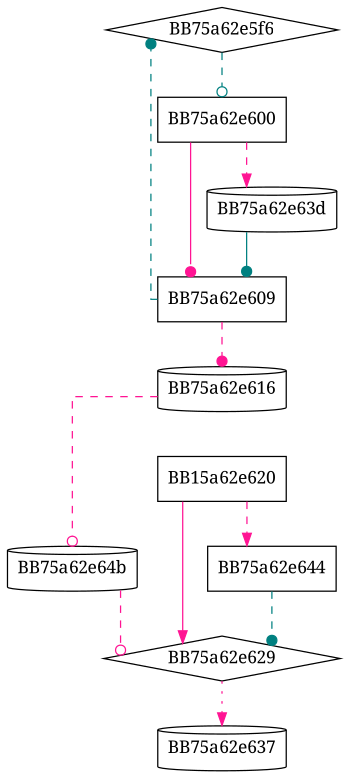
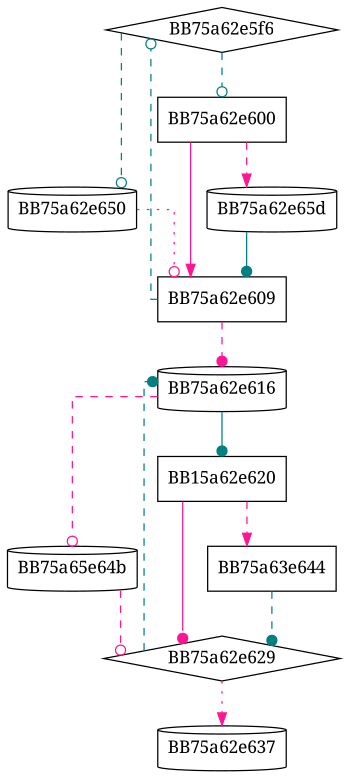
(151, 177) -> (151, 177)
(191, 203) -> (191, 203)
none -> (72, 210)
(272, 210) -> (272, 210)
none -> (222, 429)
none -> (144, 514)
(183, 566) -> (183, 566)
(72, 569) -> (72, 569)
(272, 569) -> (272, 569)
